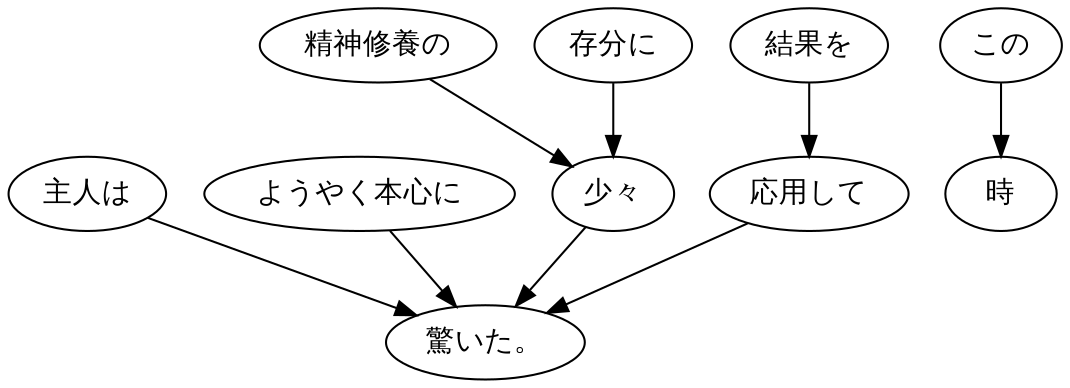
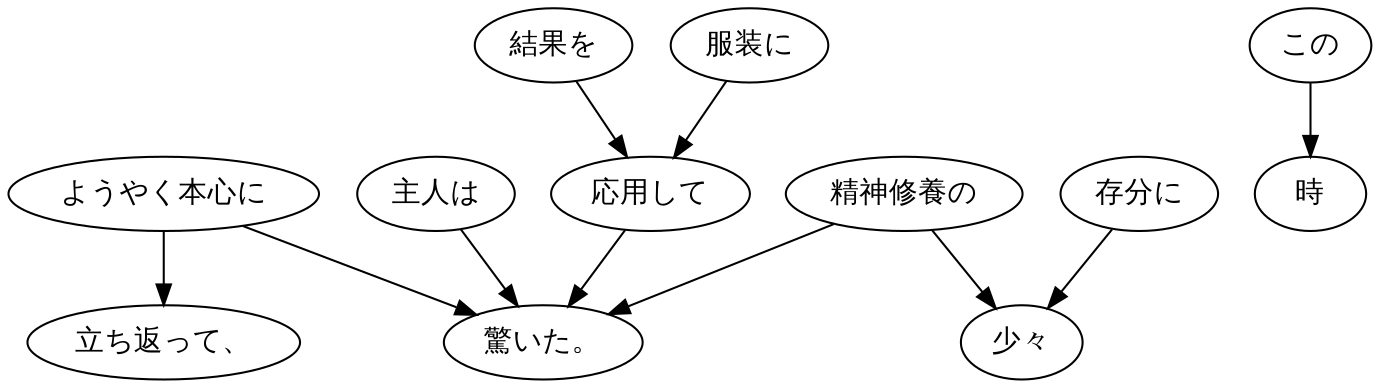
none -> (749, 45)
(558, 259) -> (731, 265)
none -> (164, 342)
